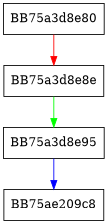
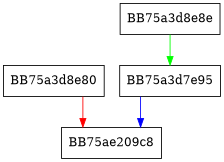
(54, 46) -> (83, 108)
(54, 143) -> (170, 81)
